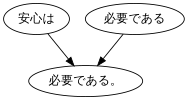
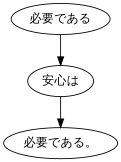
(113, 46) -> (61, 46)
